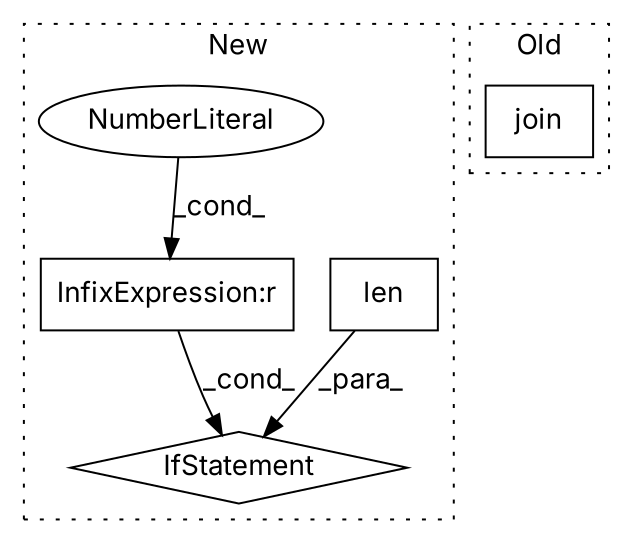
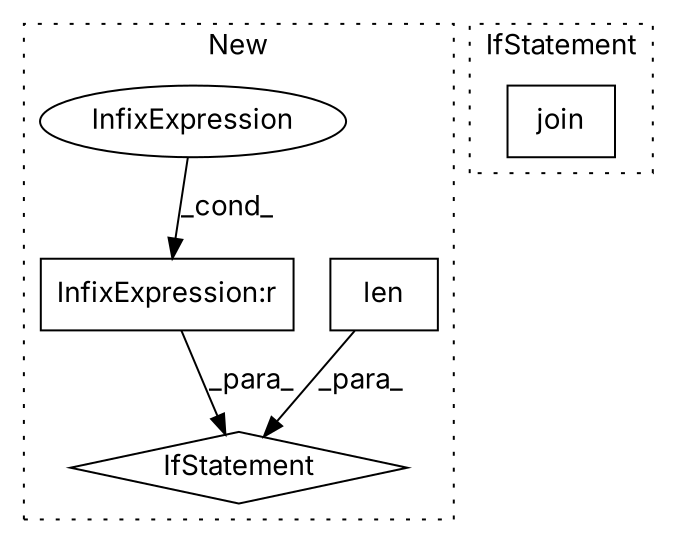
(539, 47) -> (561, 47)
(181, 121) -> (193, 121)
(250, 381) -> (252, 381)
